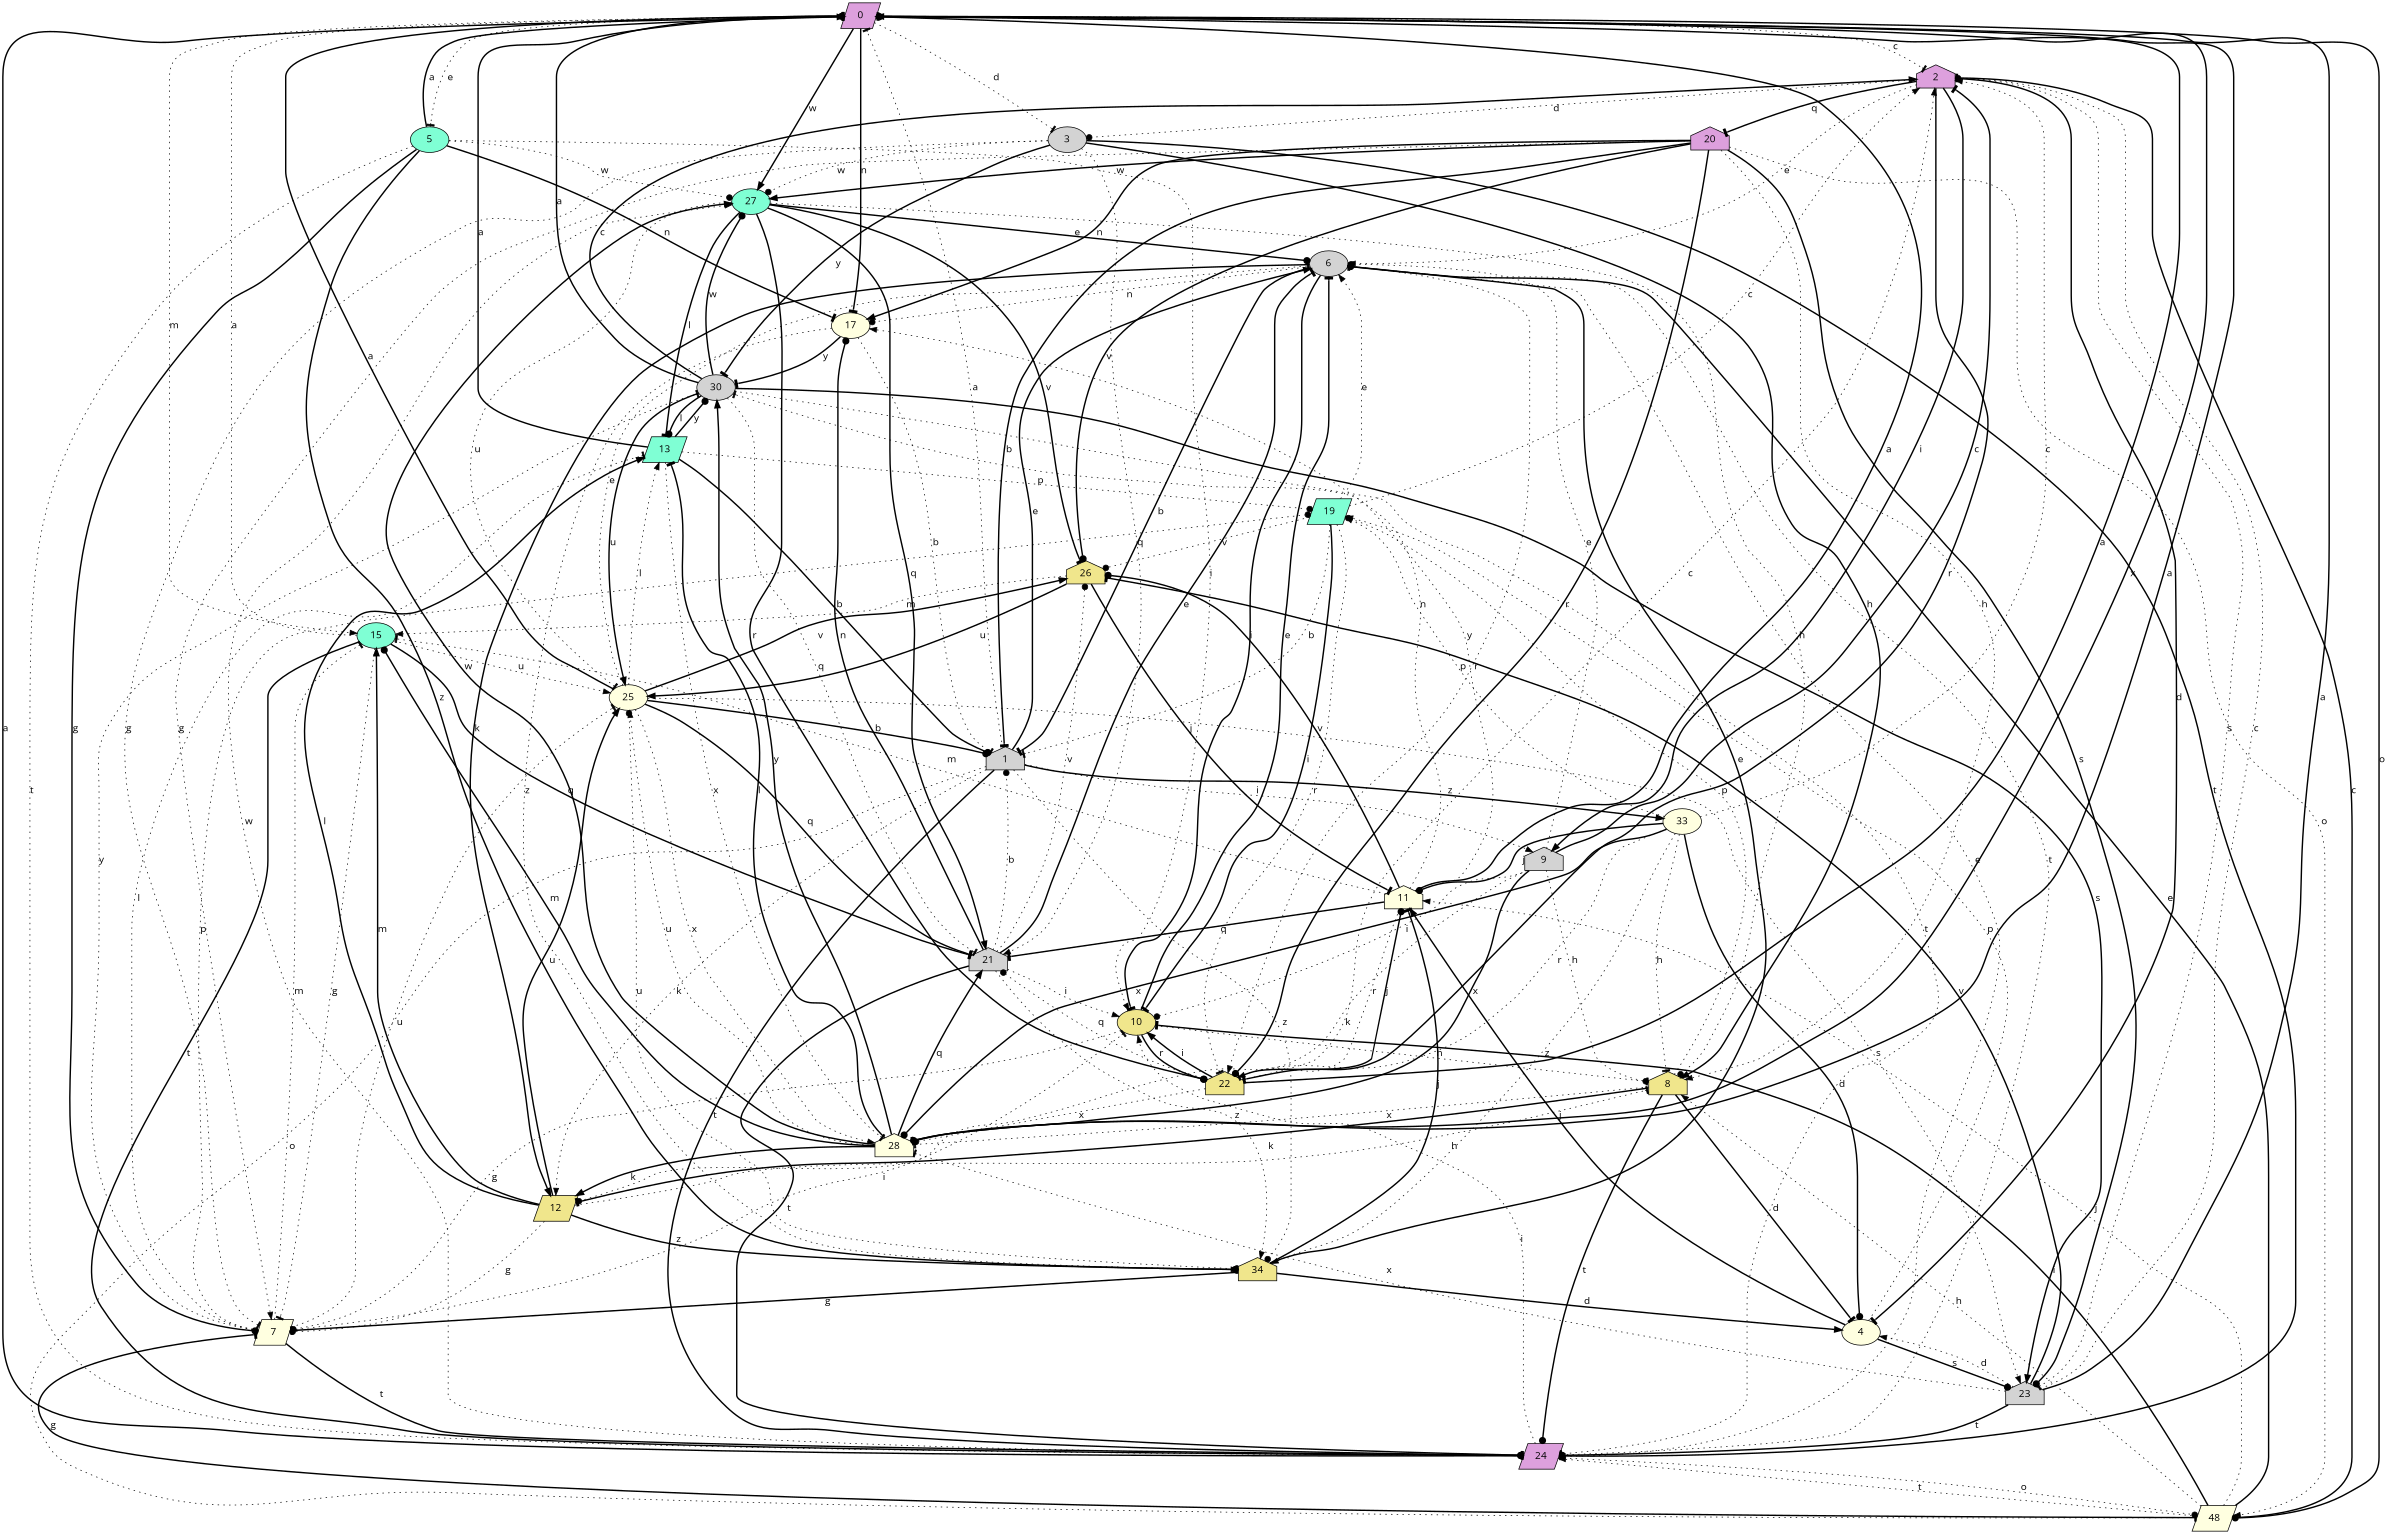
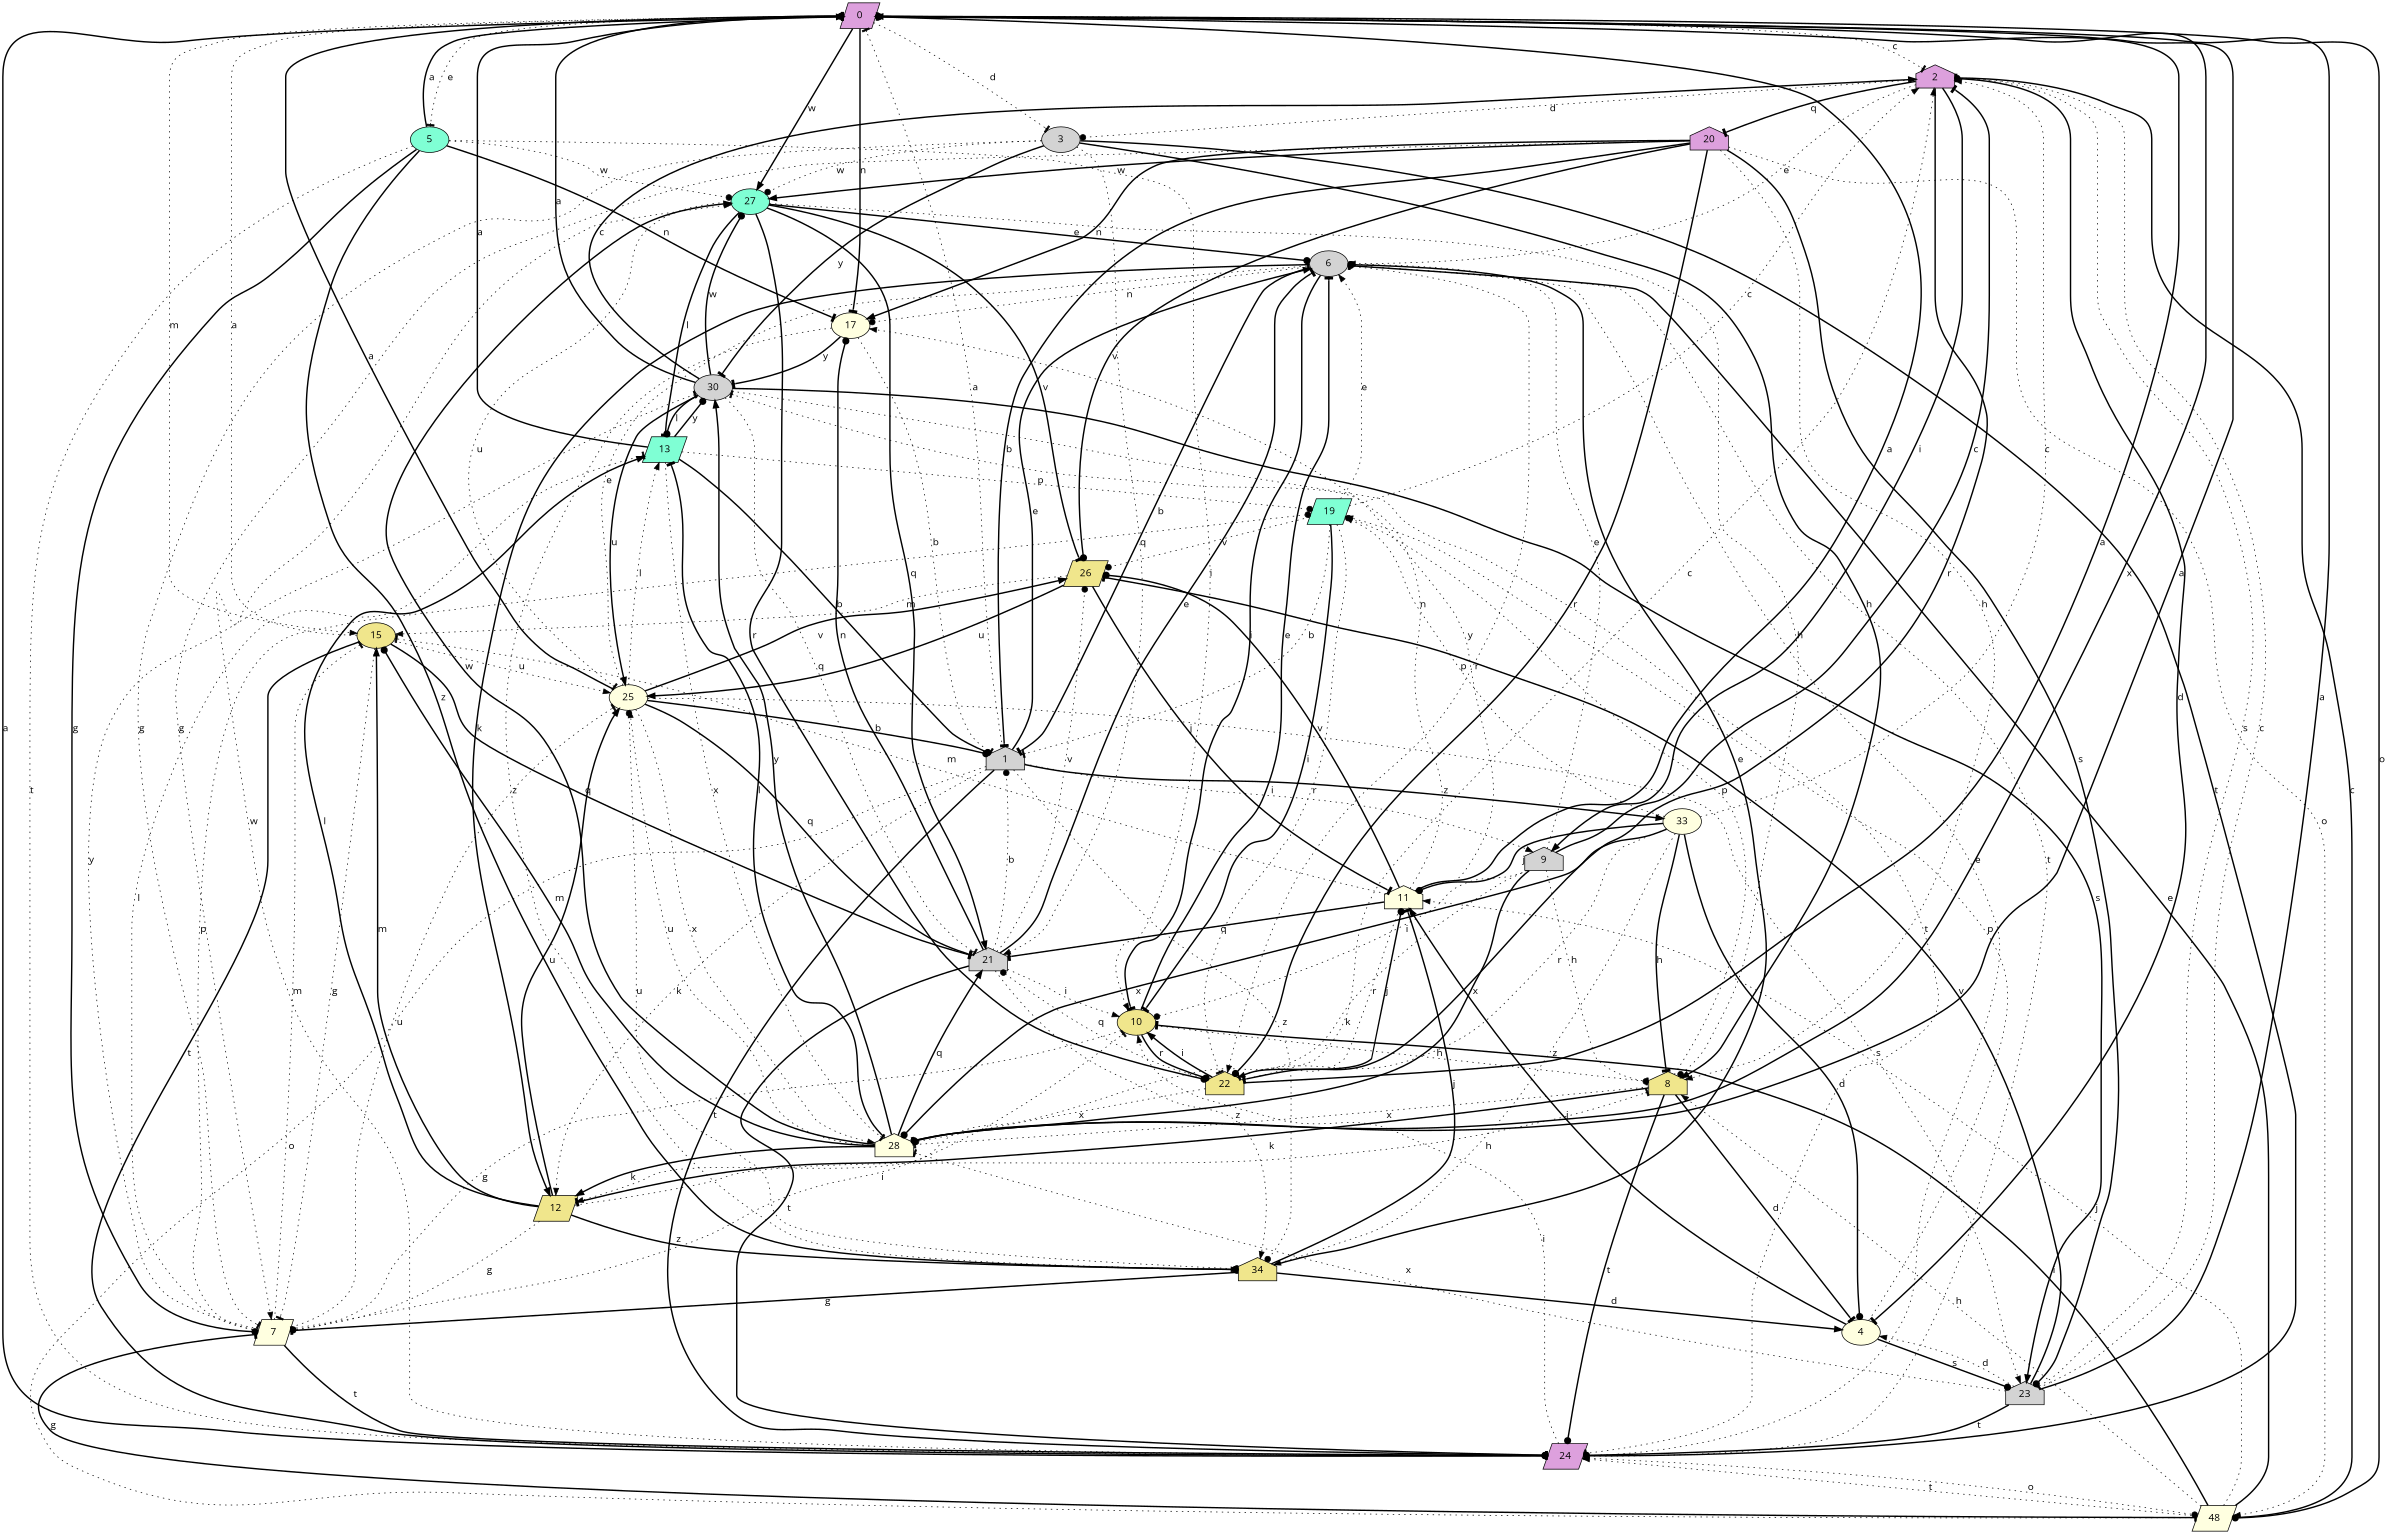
(1086, 574) -> (1086, 574)
(376, 636) -> (376, 636)
(1656, 950) -> (1656, 950)
(1083, 1103) -> (1084, 1104)
